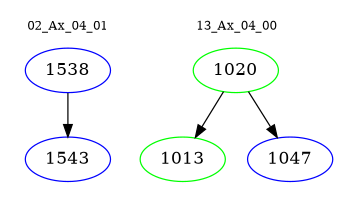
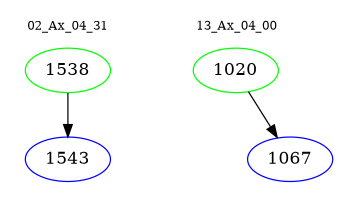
(68, 27) -> (68, 27)
(68, 70) -> (68, 70)
(183, 159) -> none
(290, 159) -> (290, 159)
